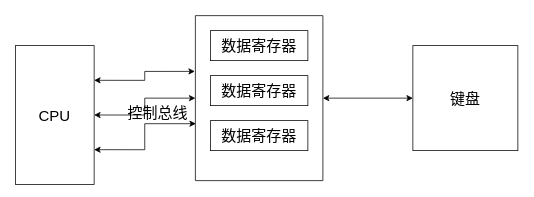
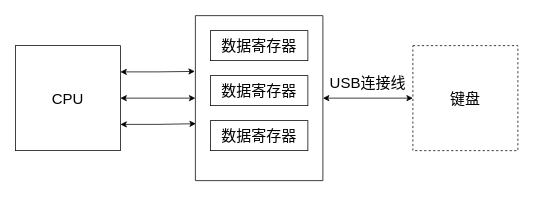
none -> (368, 82)
(465, 98) -> (465, 98)
(158, 112) -> none
(55, 115) -> (68, 98)
